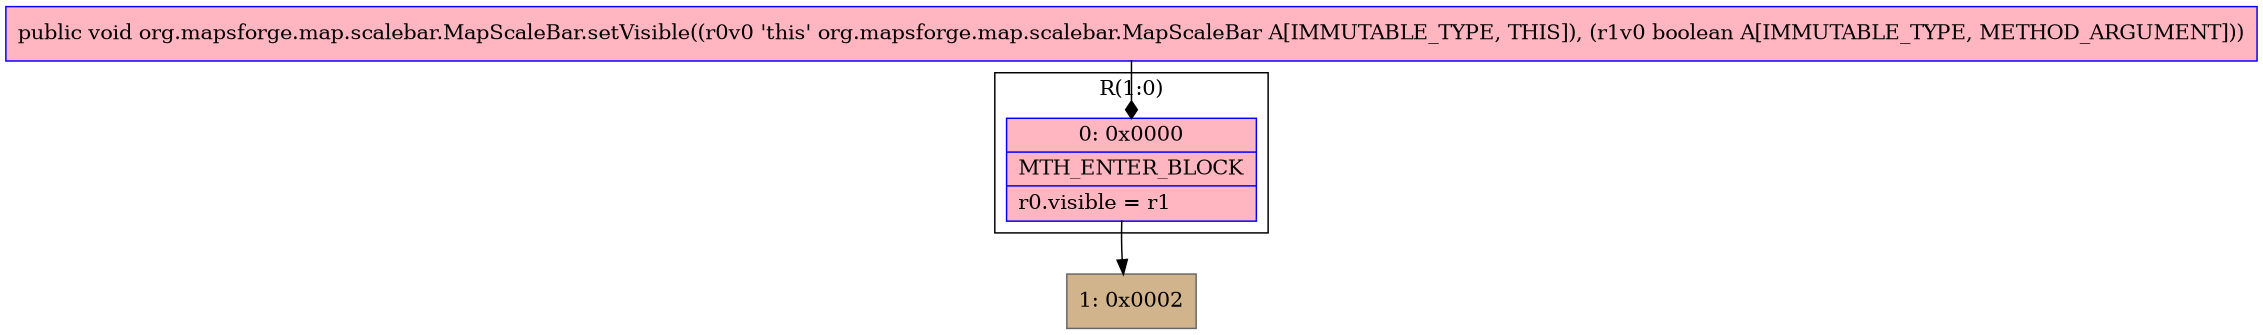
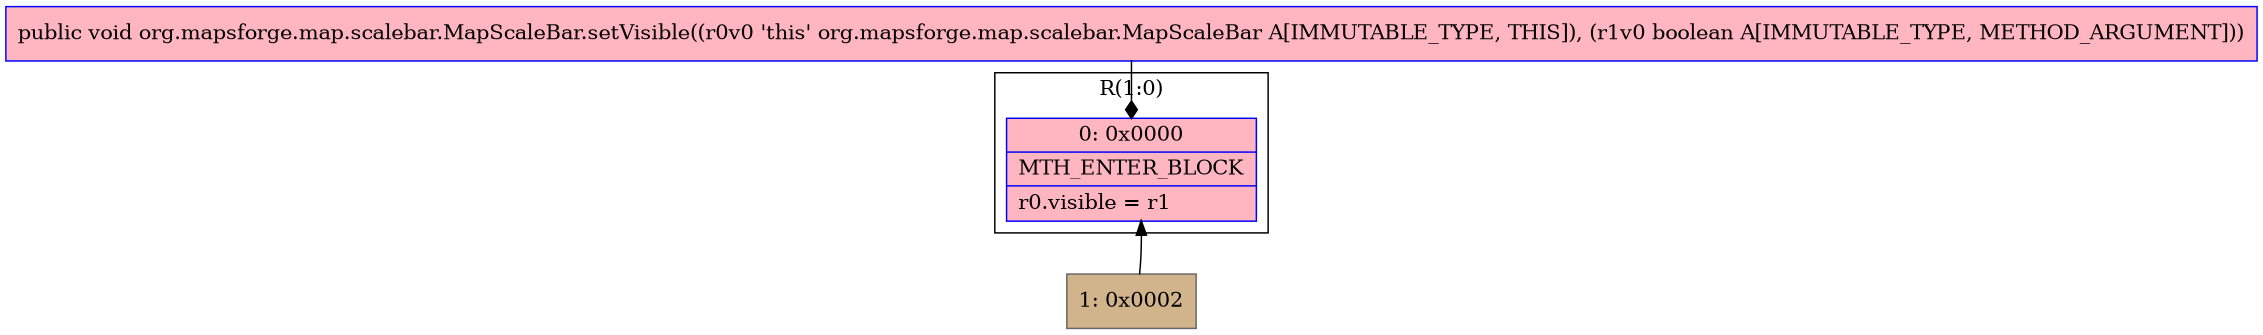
(1122, 242) -> (1141, 255)
